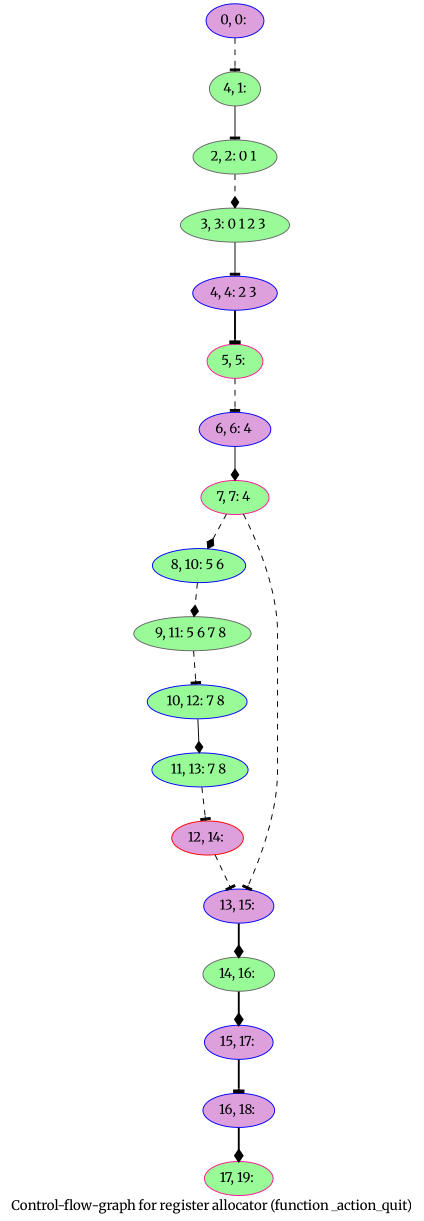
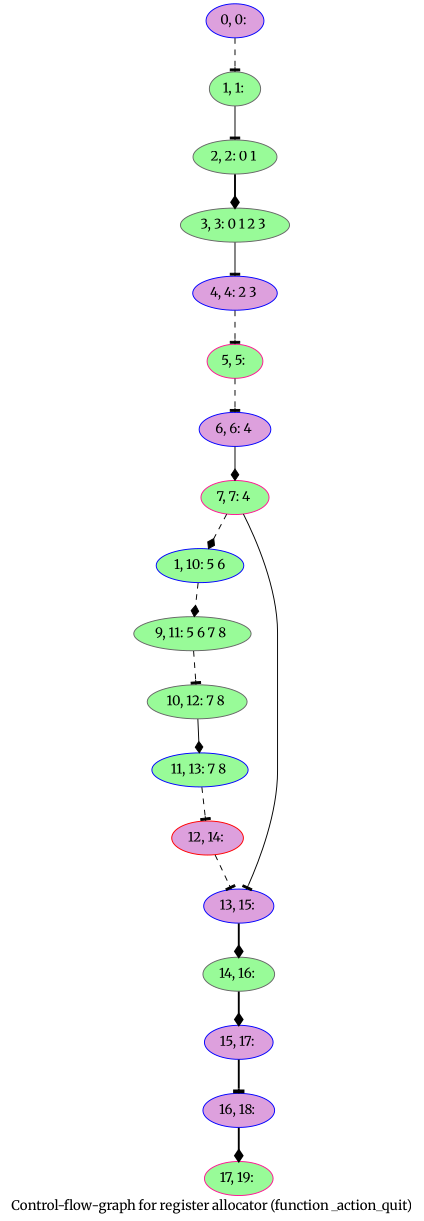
(235, 89) -> (235, 89)
(235, 185) -> (235, 185)
(235, 325) -> (235, 325)
(199, 566) -> (200, 566)
(278, 699) -> (278, 699)
(197, 702) -> (197, 702)
